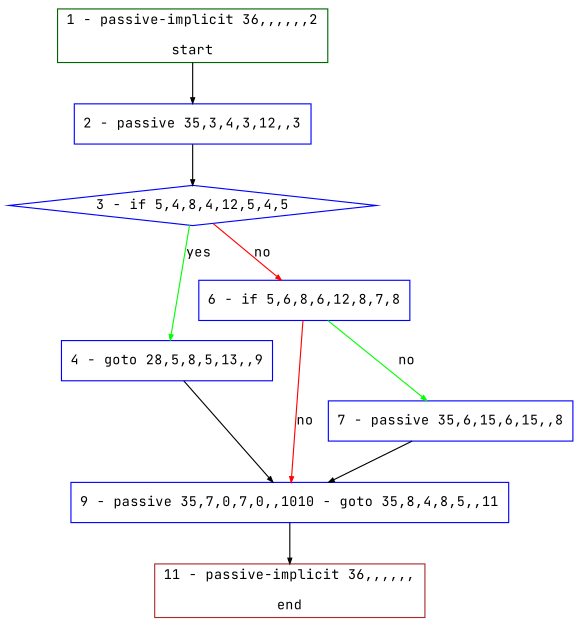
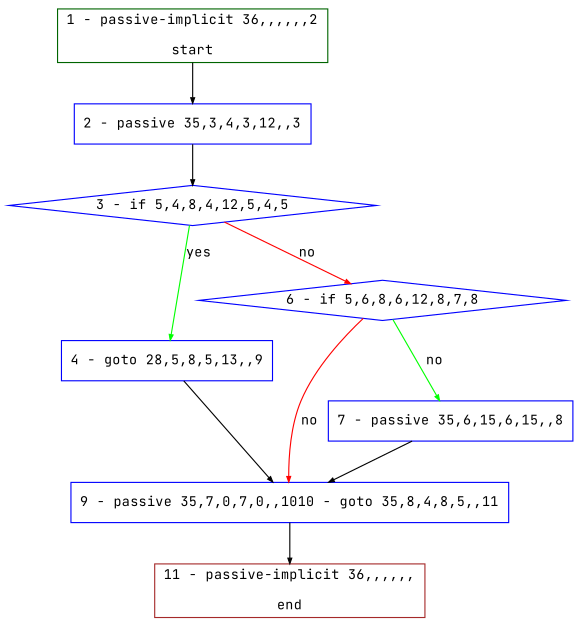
(304, 300) -> (383, 300)
